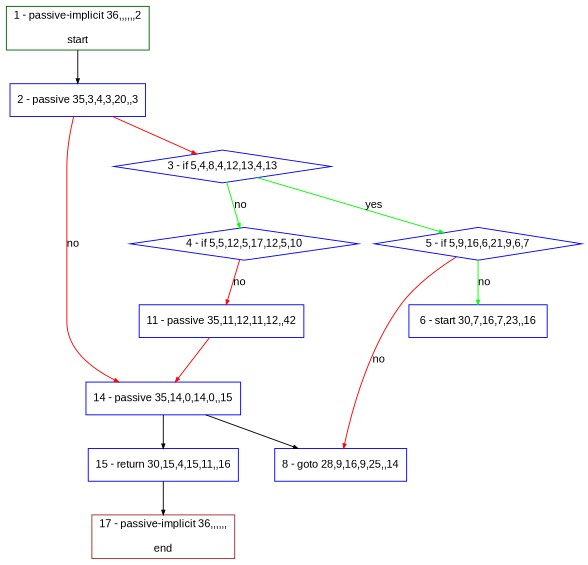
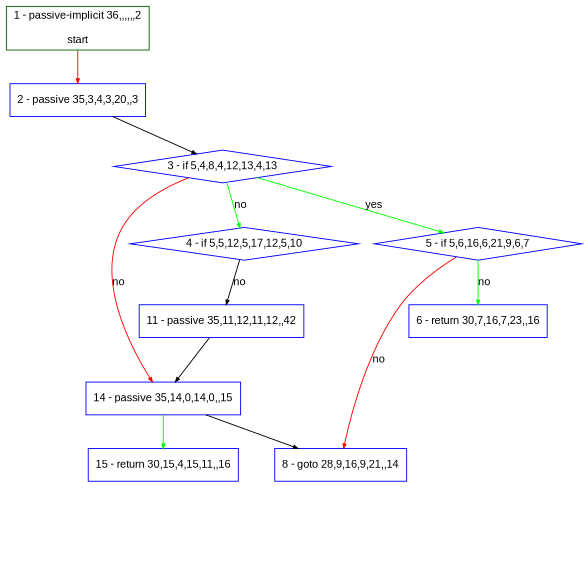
(78, 64) -> (78, 64)
(152, 134) -> (152, 134)
(478, 244) -> (478, 244)
(67, 259) -> (112, 264)
(234, 280) -> (234, 280)
(478, 321) -> (478, 321)
(194, 358) -> (194, 358)
(163, 429) -> (163, 429)
(341, 465) -> (341, 465)
(163, 537) -> none
